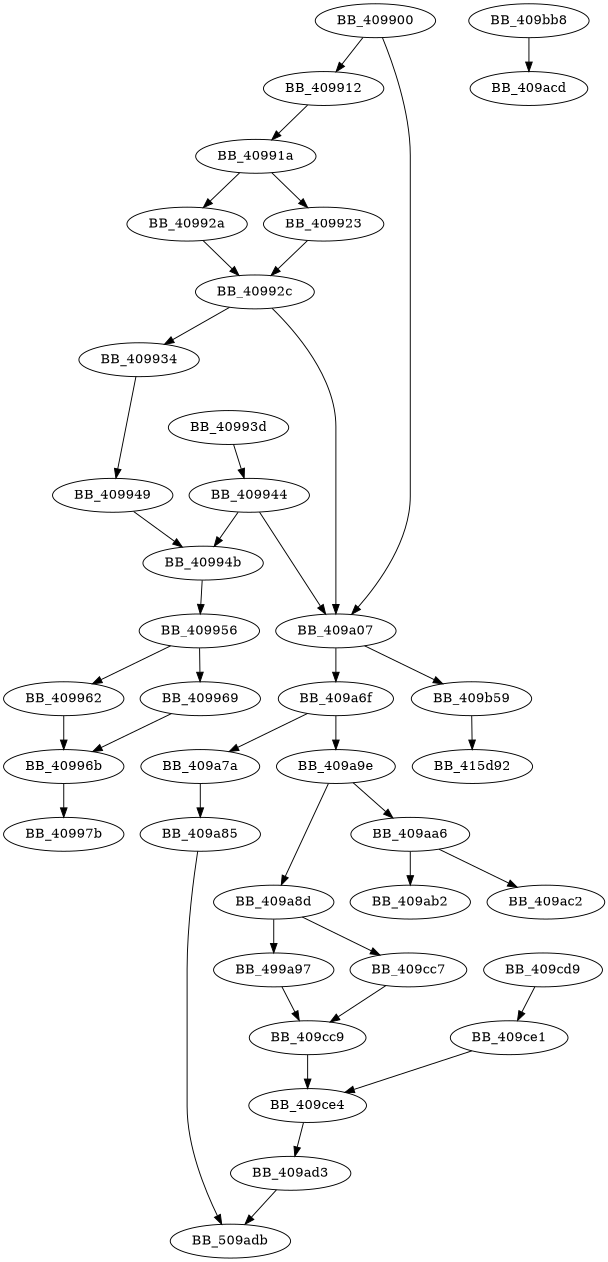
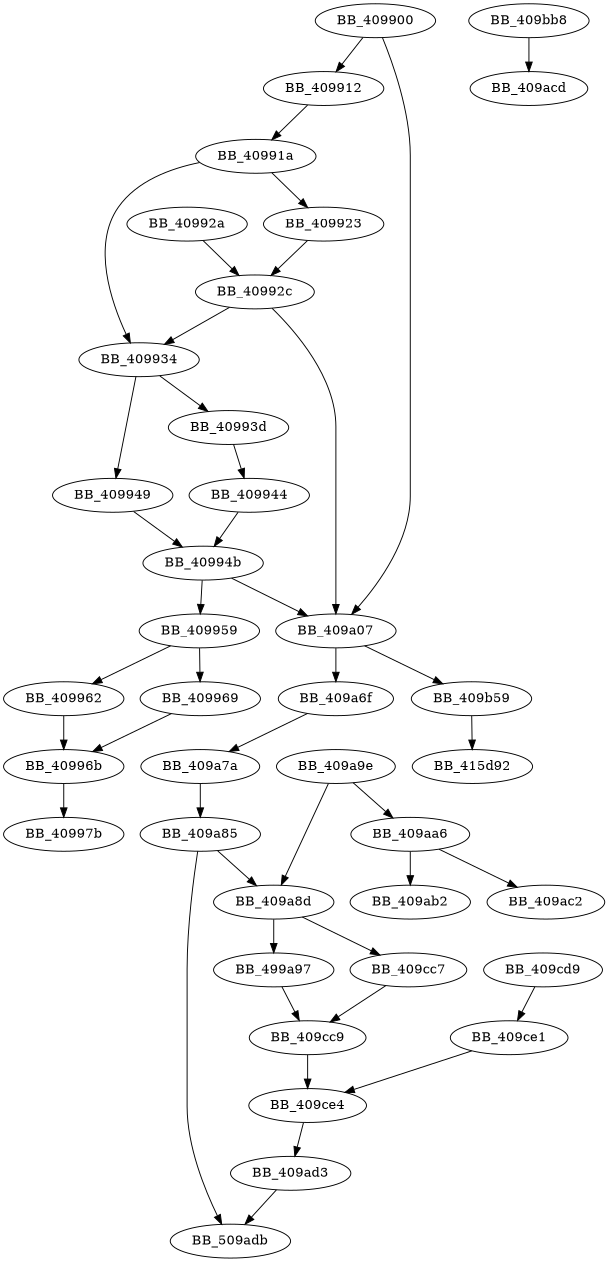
(225, 187) -> (110, 224)
none -> (180, 391)
(290, 559) -> (265, 595)
(199, 631) -> (199, 631)
(336, 728) -> none
none -> (233, 865)
